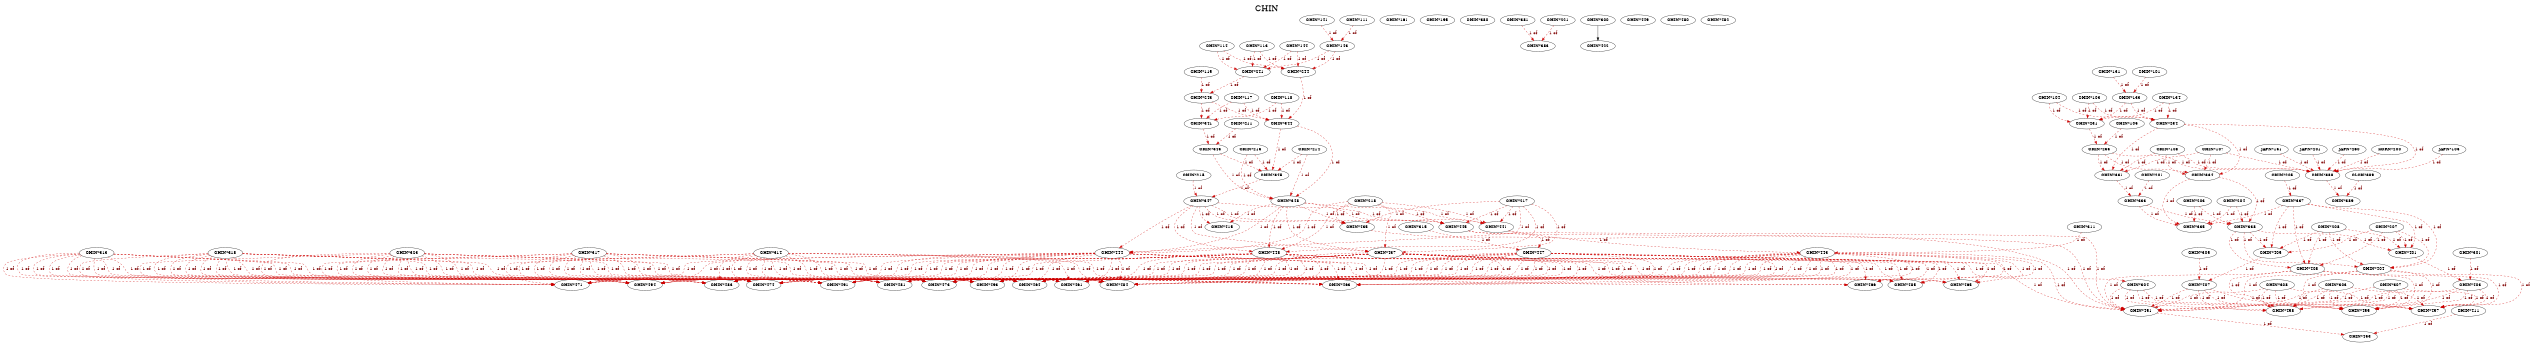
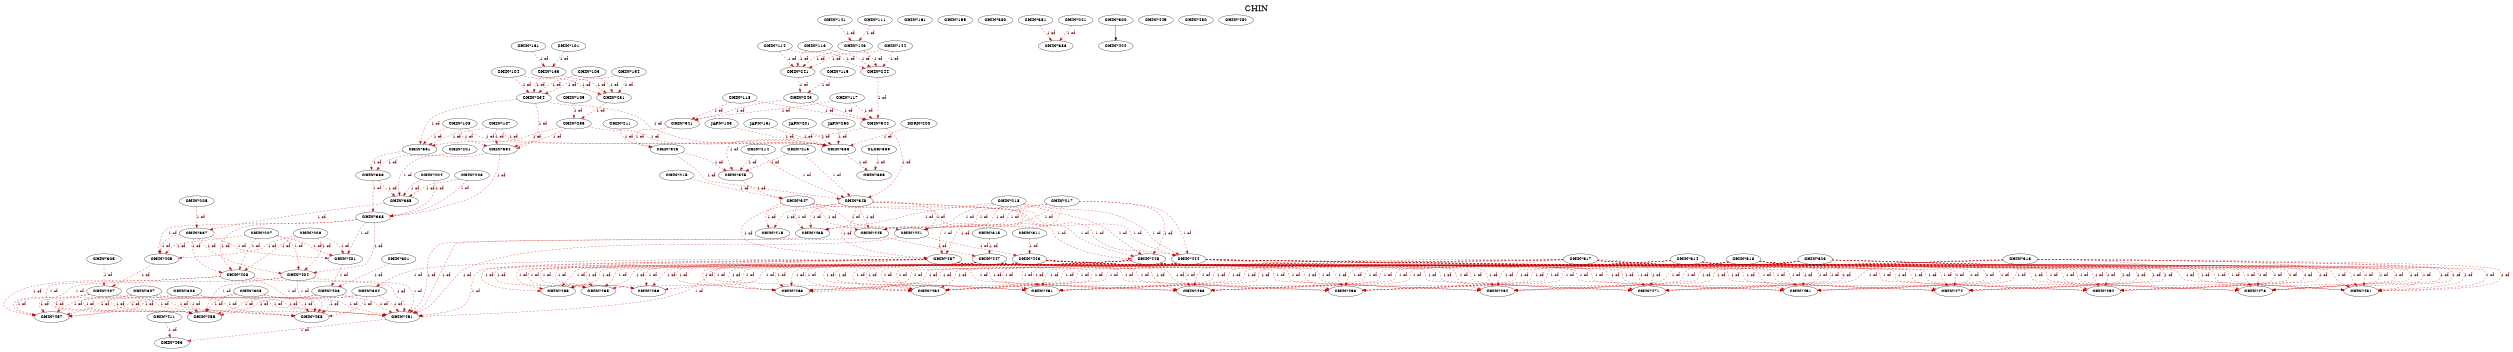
(2248, 217) -> (299, 215)
